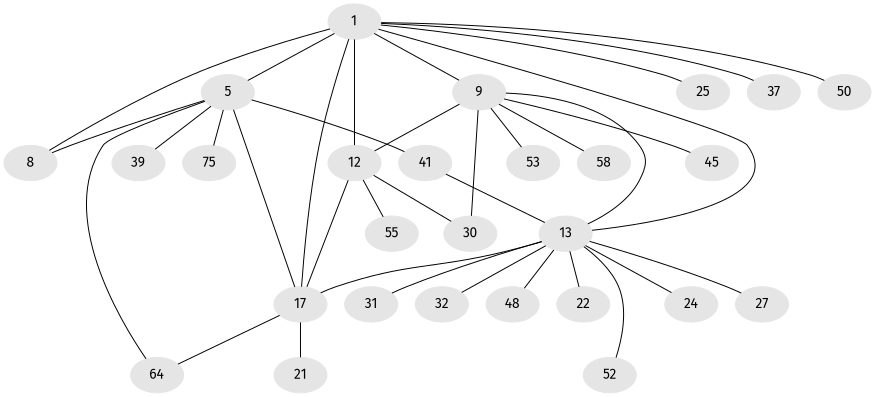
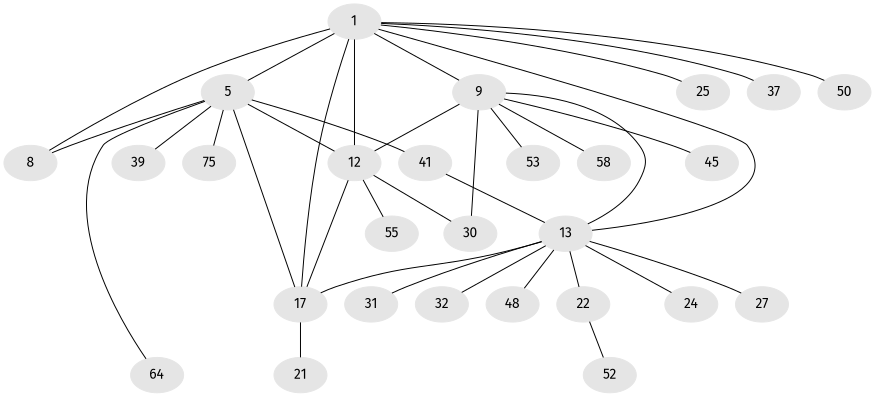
none -> (291, 128)
(622, 296) -> (596, 340)
(229, 340) -> none
